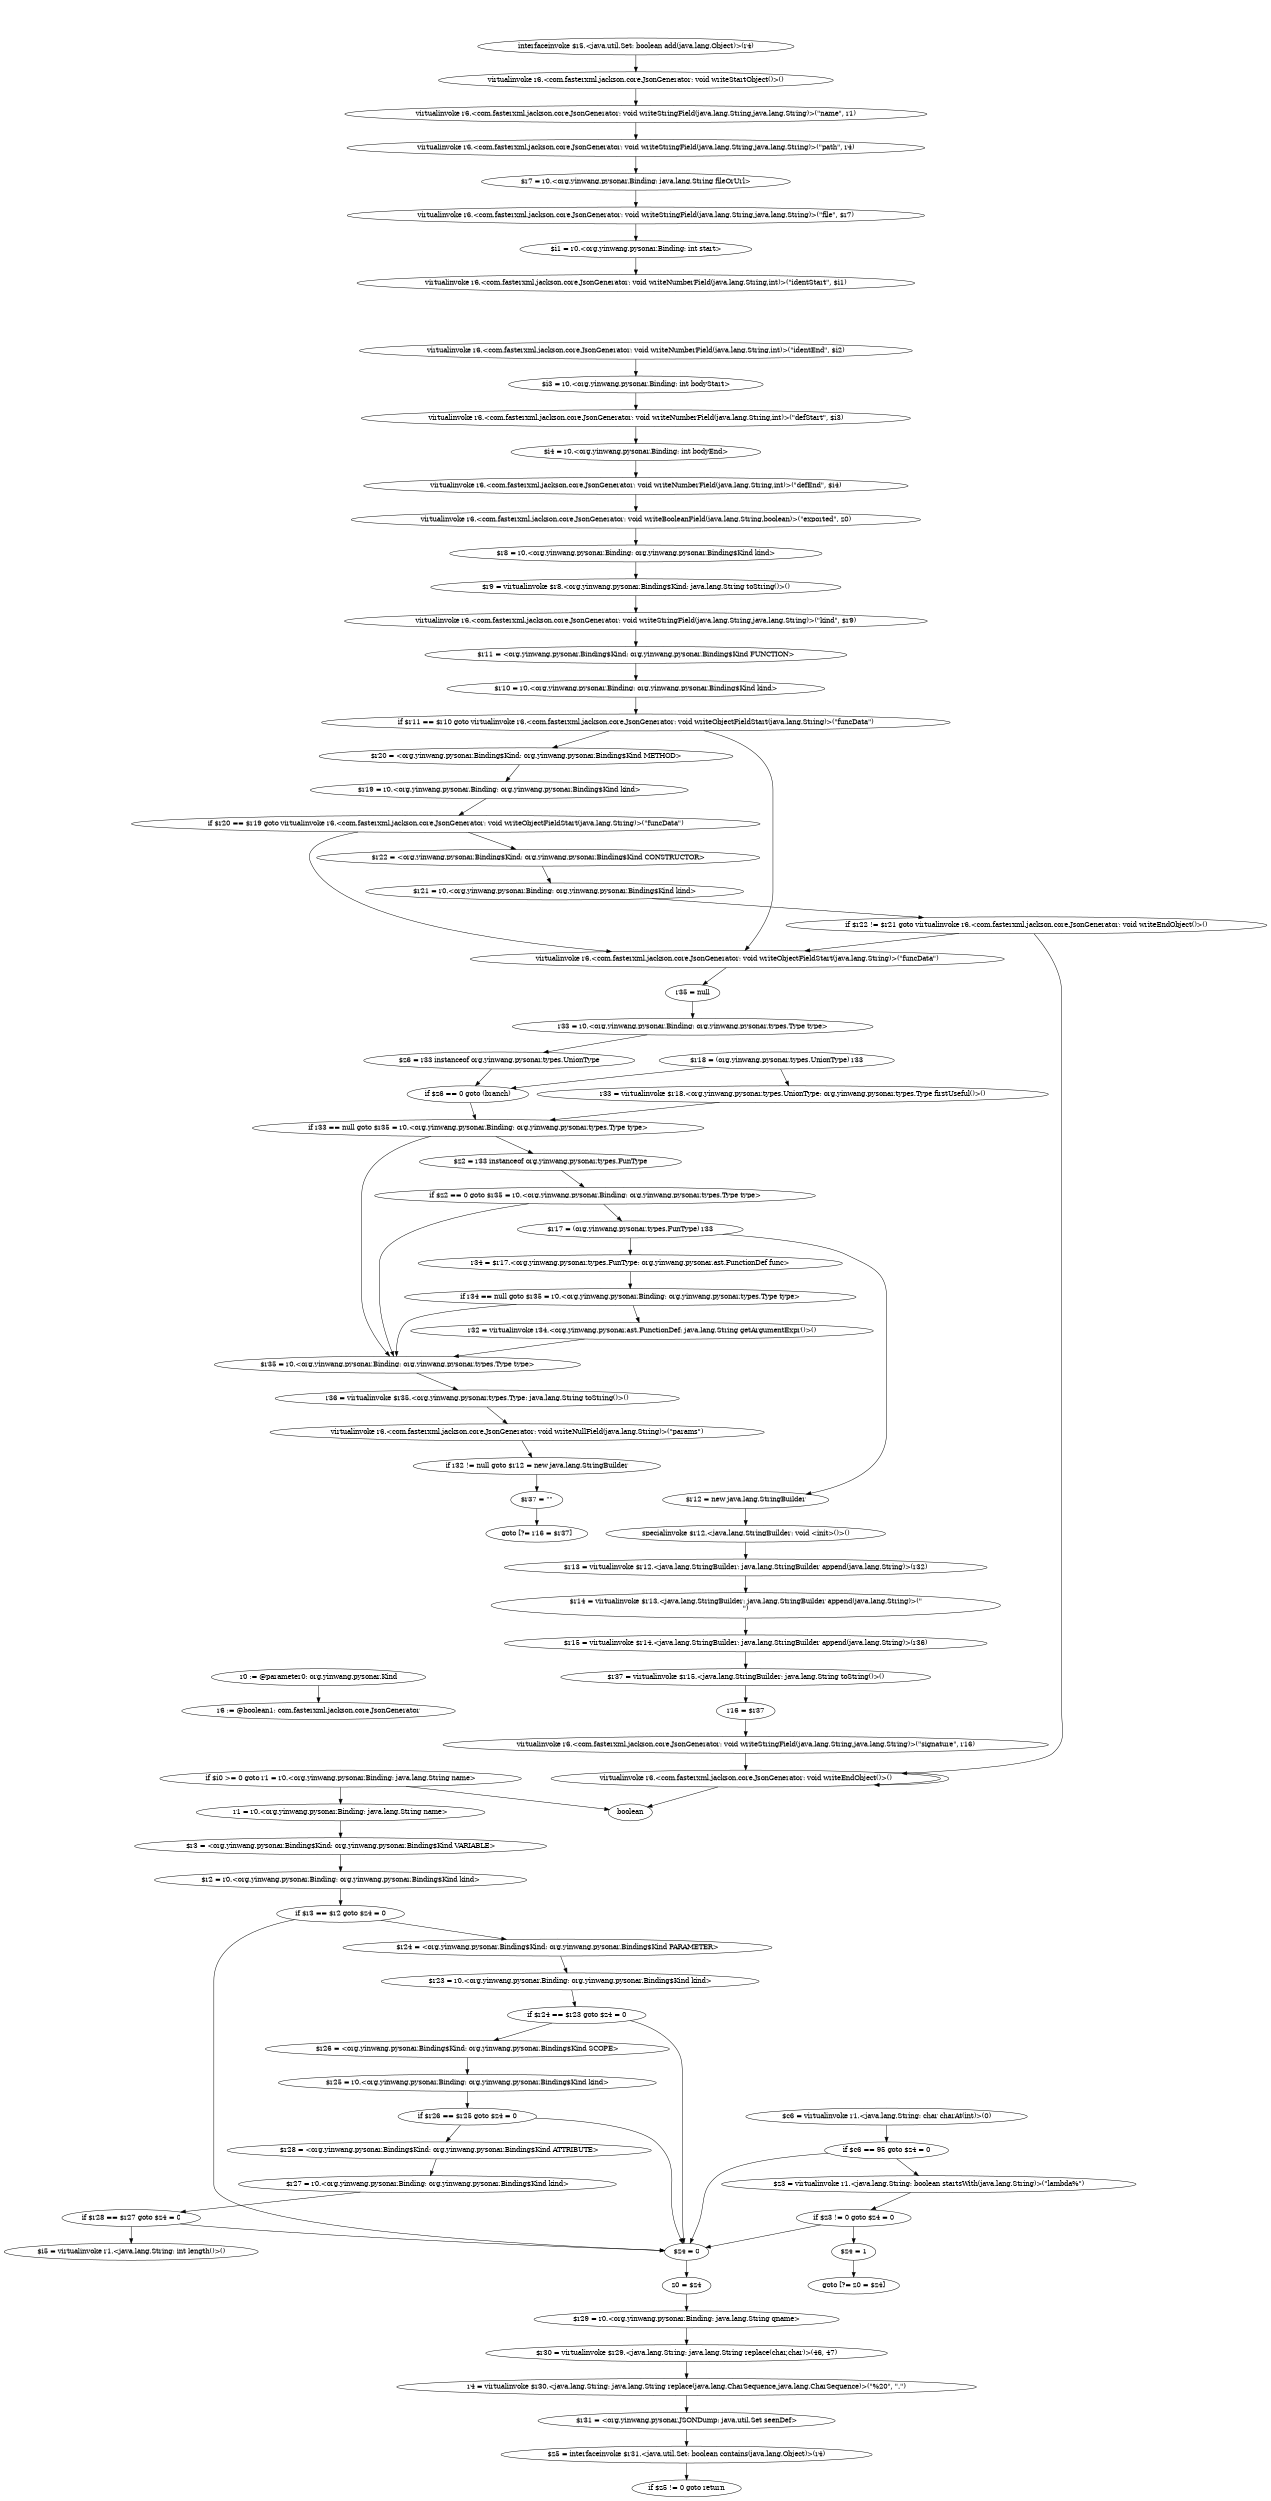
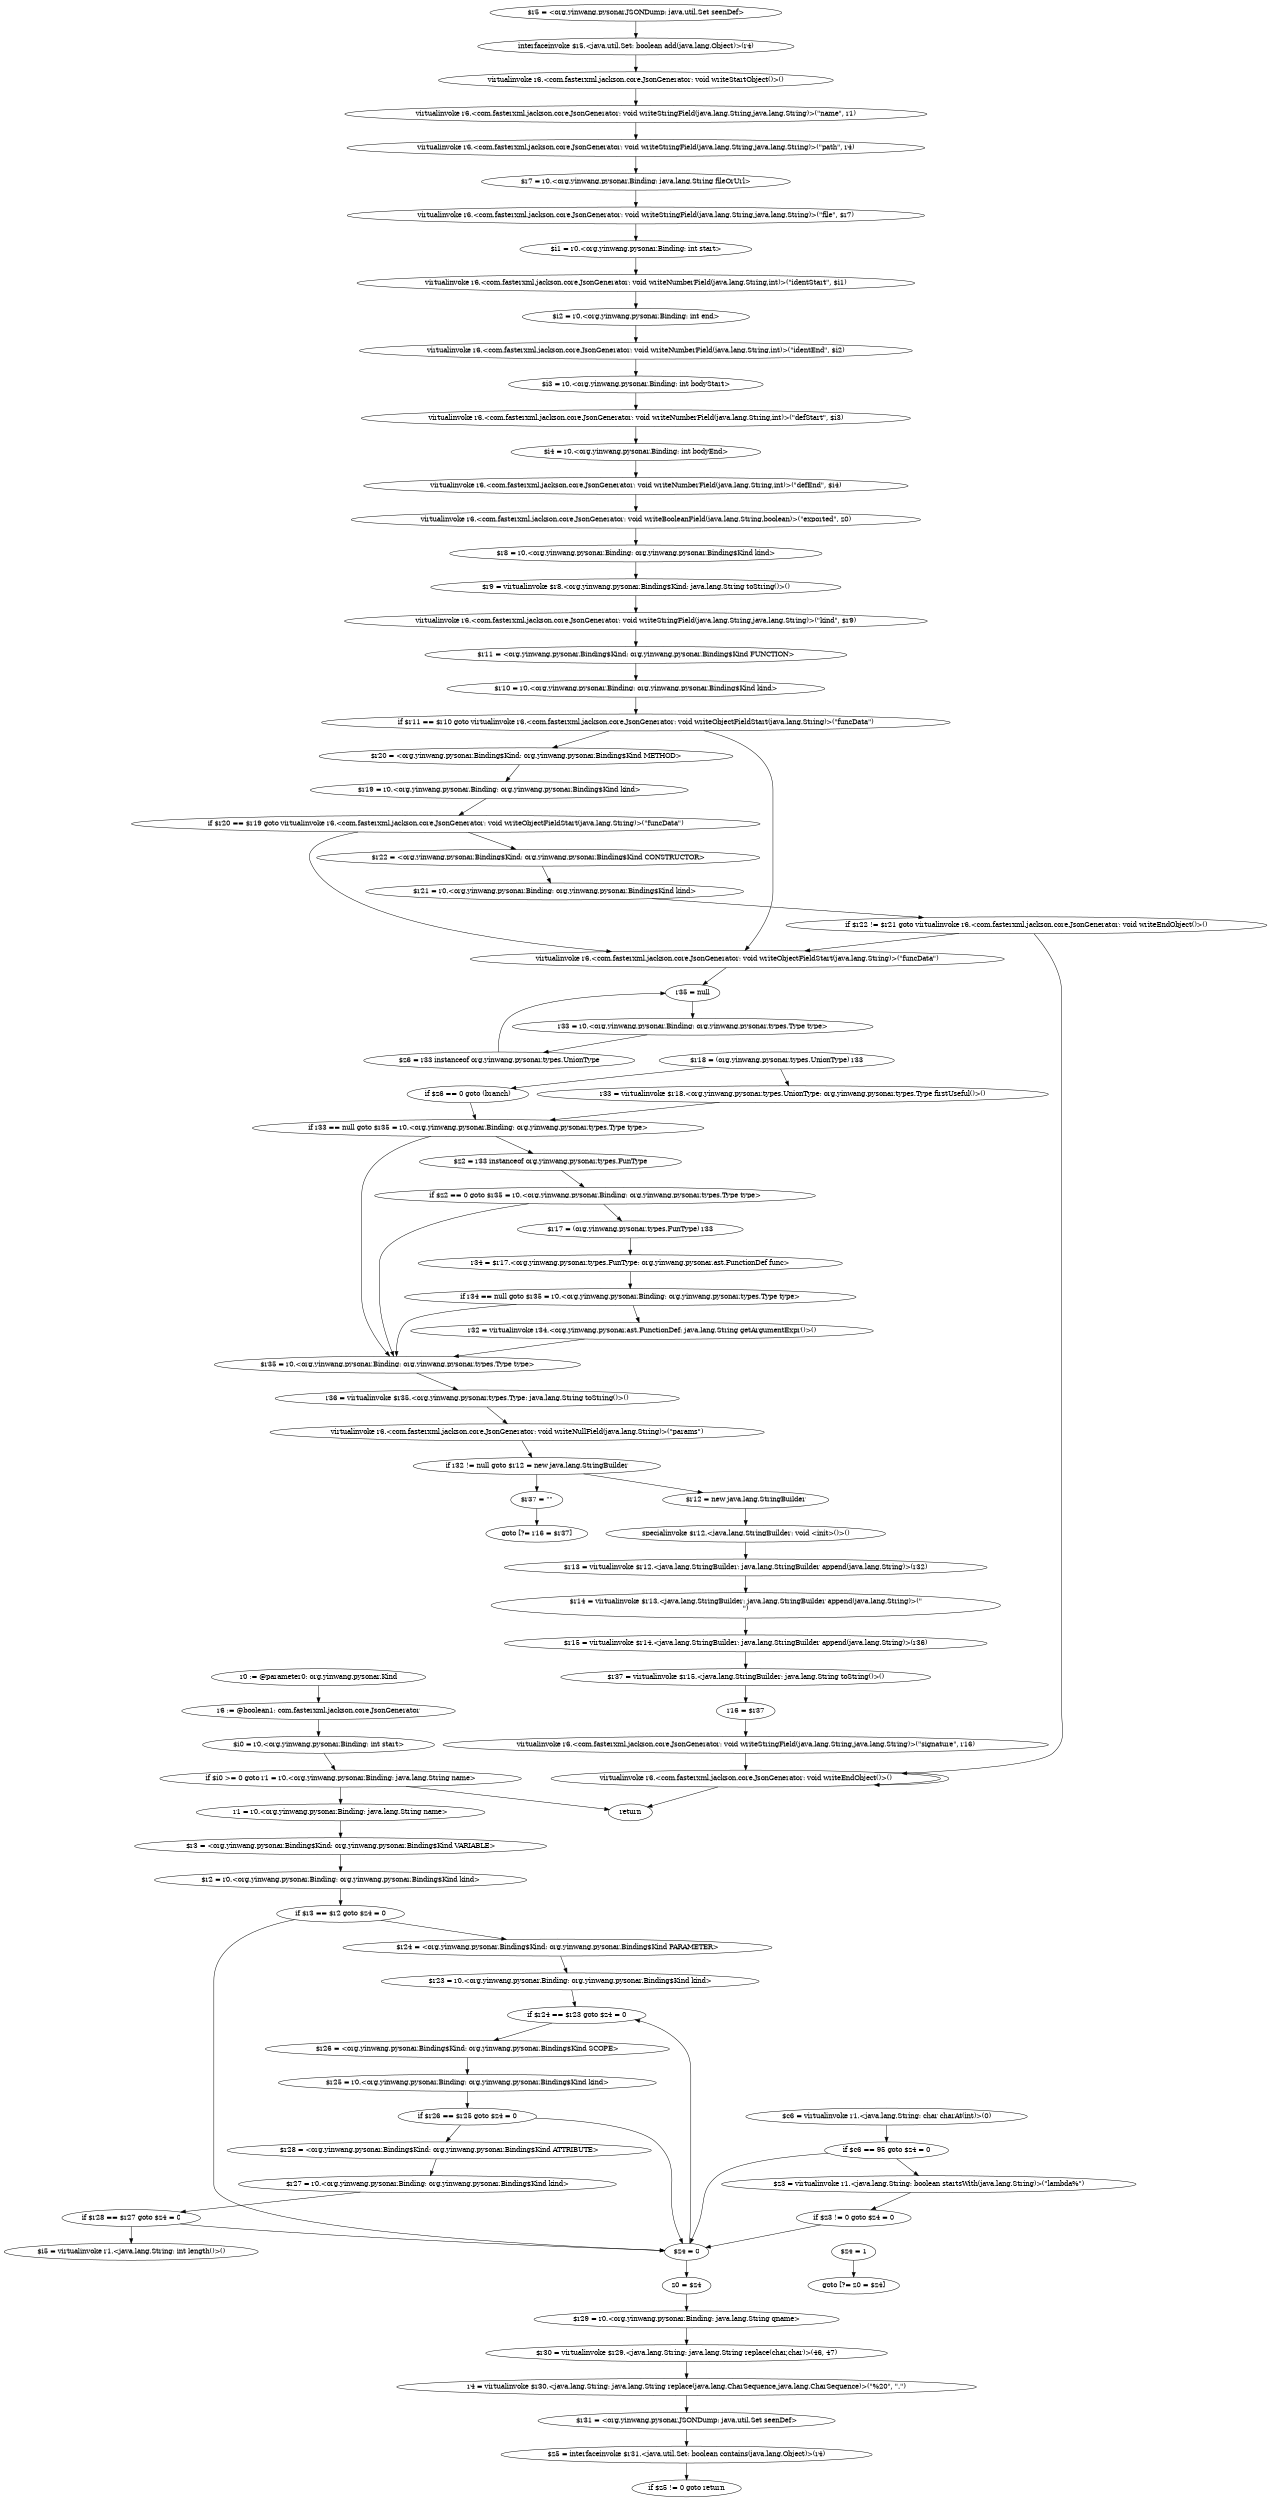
none -> (636, 13)
none -> (636, 317)
(485, 1076) -> (565, 1000)
(887, 1323) -> (641, 1483)
none -> (319, 1745)
(630, 1812) -> (630, 1812)
(682, 2116) -> (691, 2118)
(854, 2233) -> none
